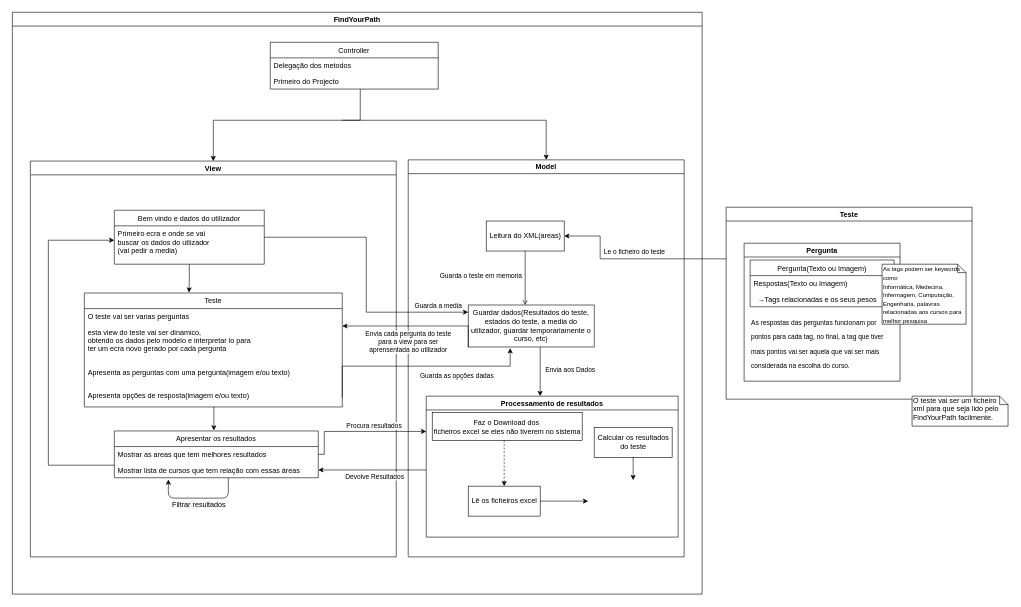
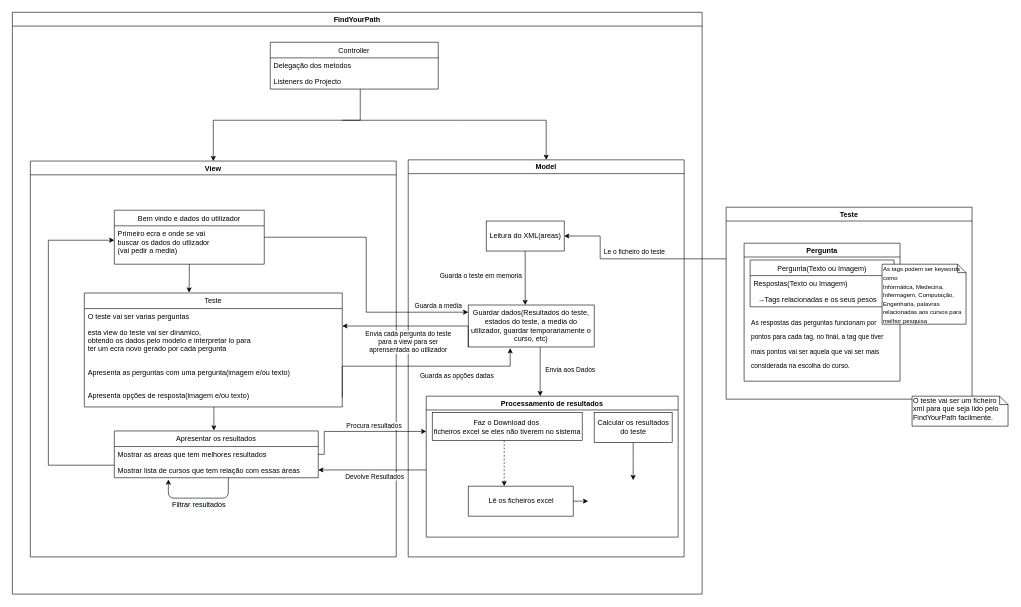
(310, 82) -> (313, 82)
(525, 301) -> (525, 299)
(633, 443) -> (633, 428)
(504, 501) -> (521, 501)
